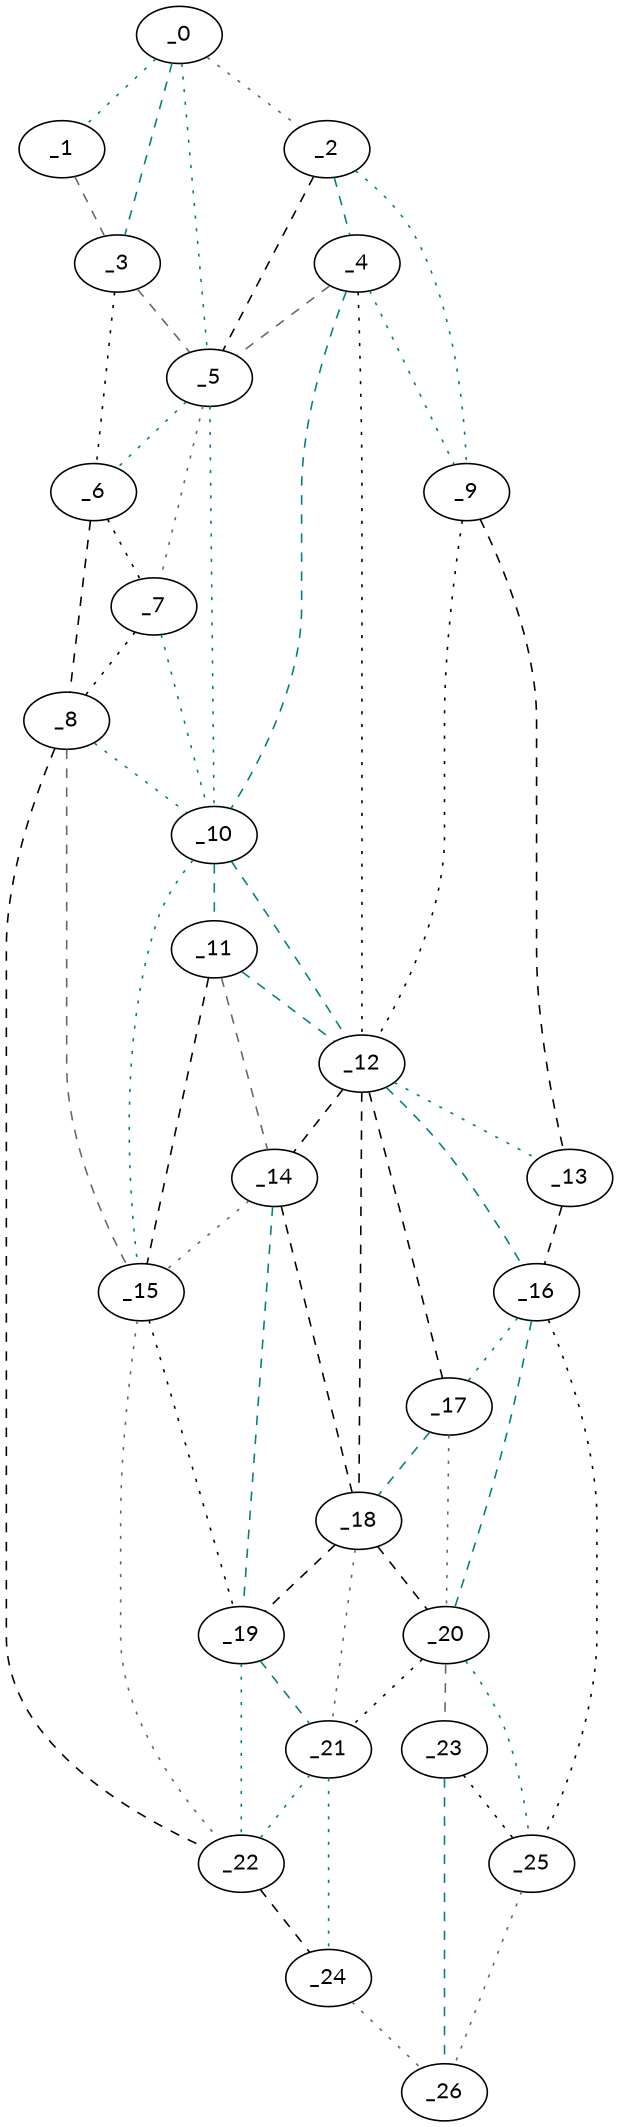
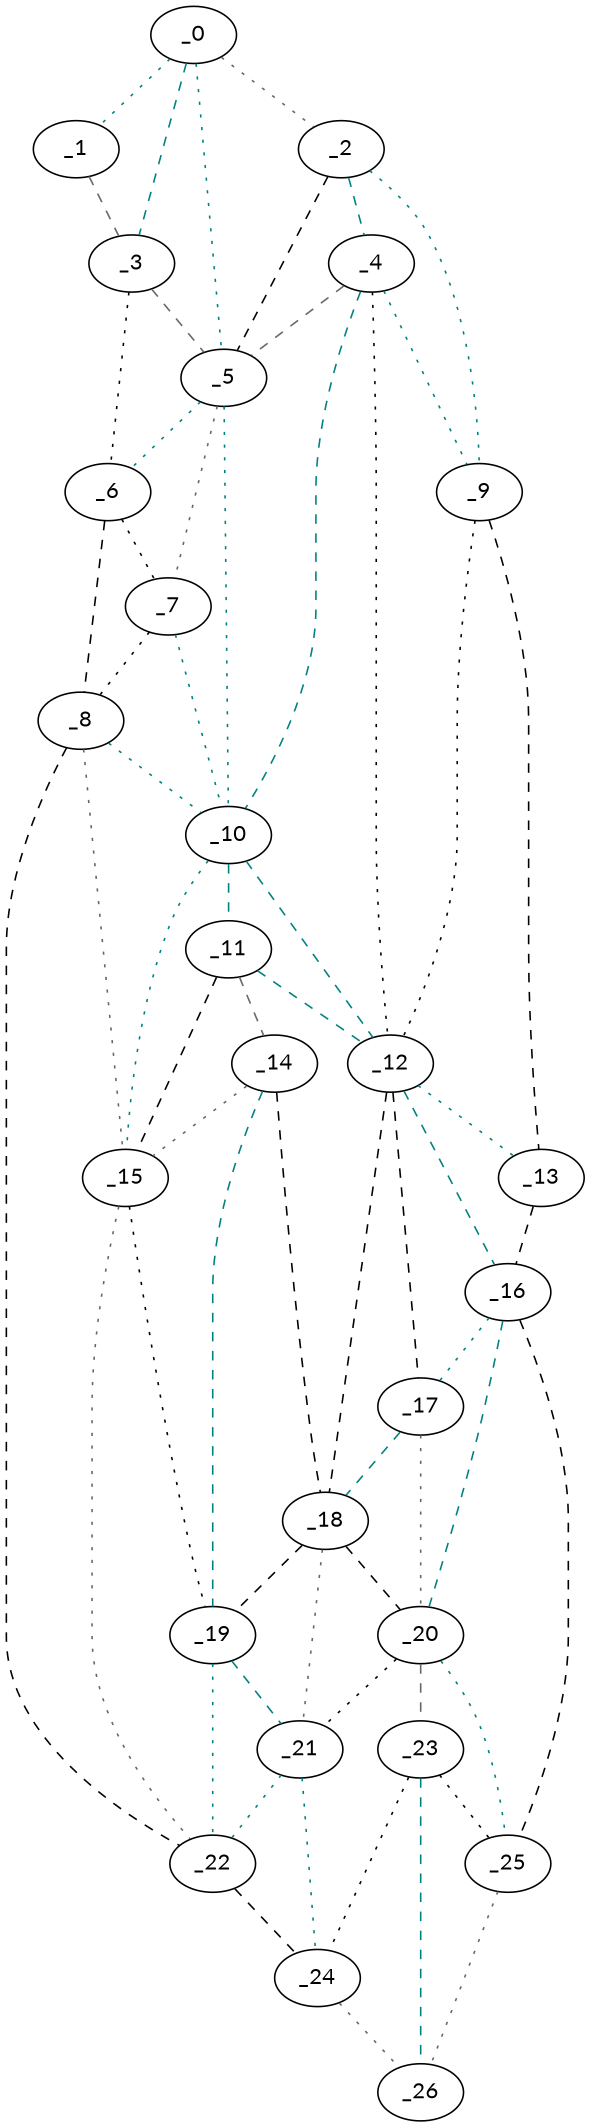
(67, 1013) -> (103, 949)
(318, 1121) -> none
(597, 1579) -> (568, 1578)
none -> (369, 1864)
